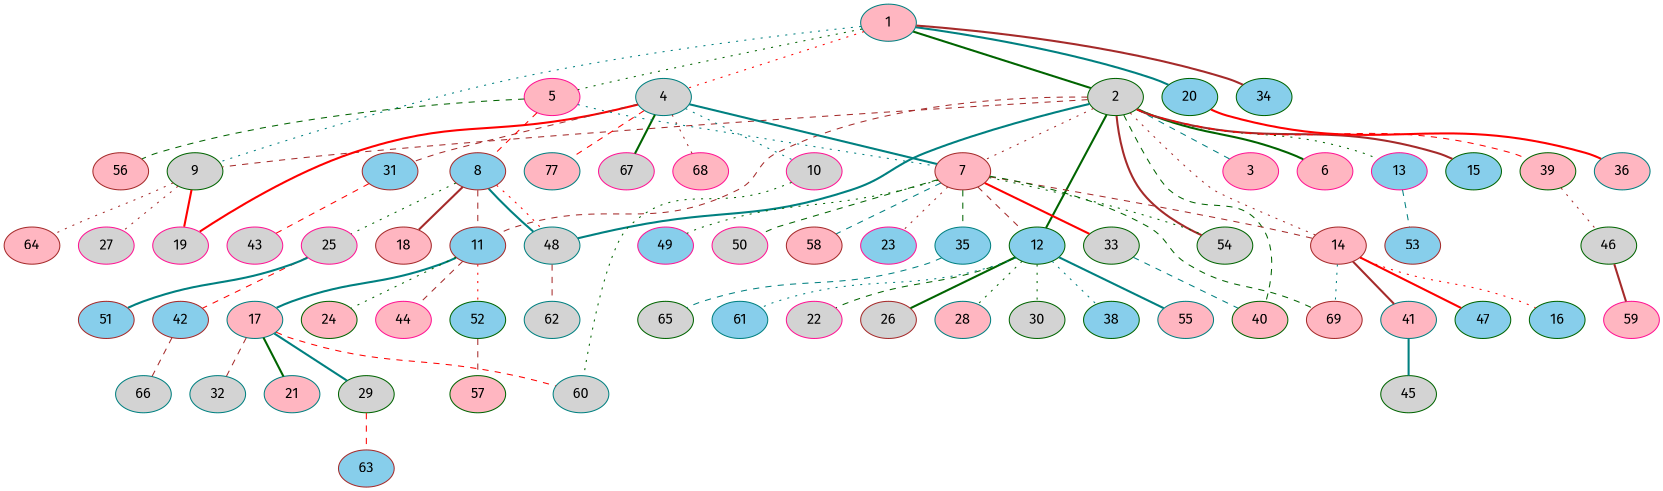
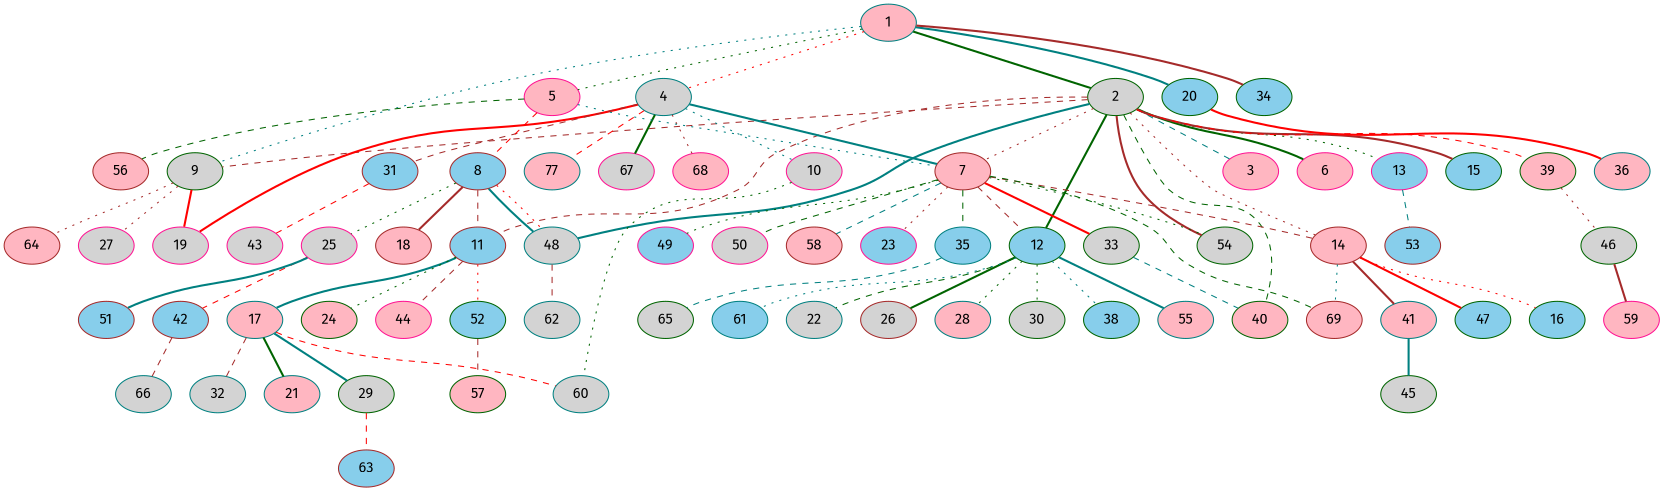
(814, 320) -> (814, 320)
